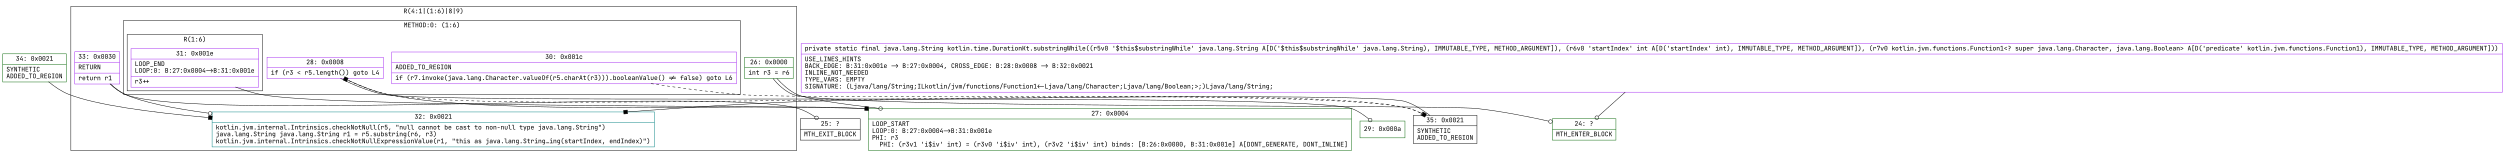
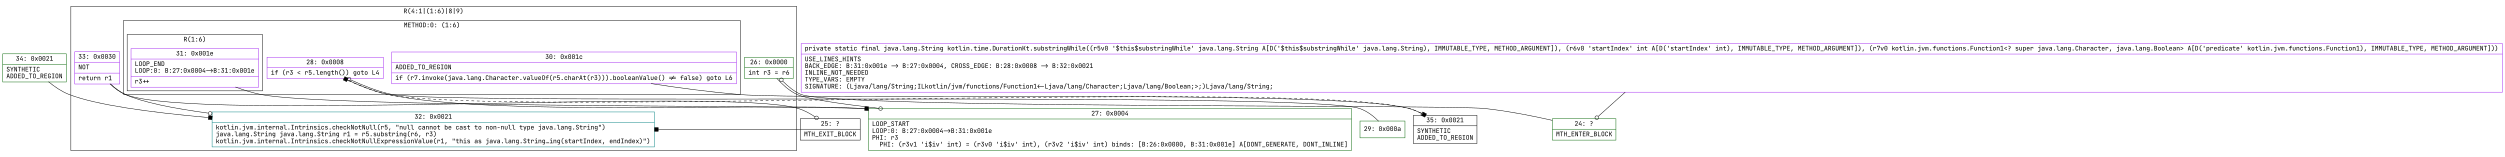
(90, 67) -> (84, 67)
(1037, 96) -> (1037, 96)
(1031, 98) -> (730, 129)
(596, 99) -> (1124, 100)
(1158, 105) -> (1166, 105)
